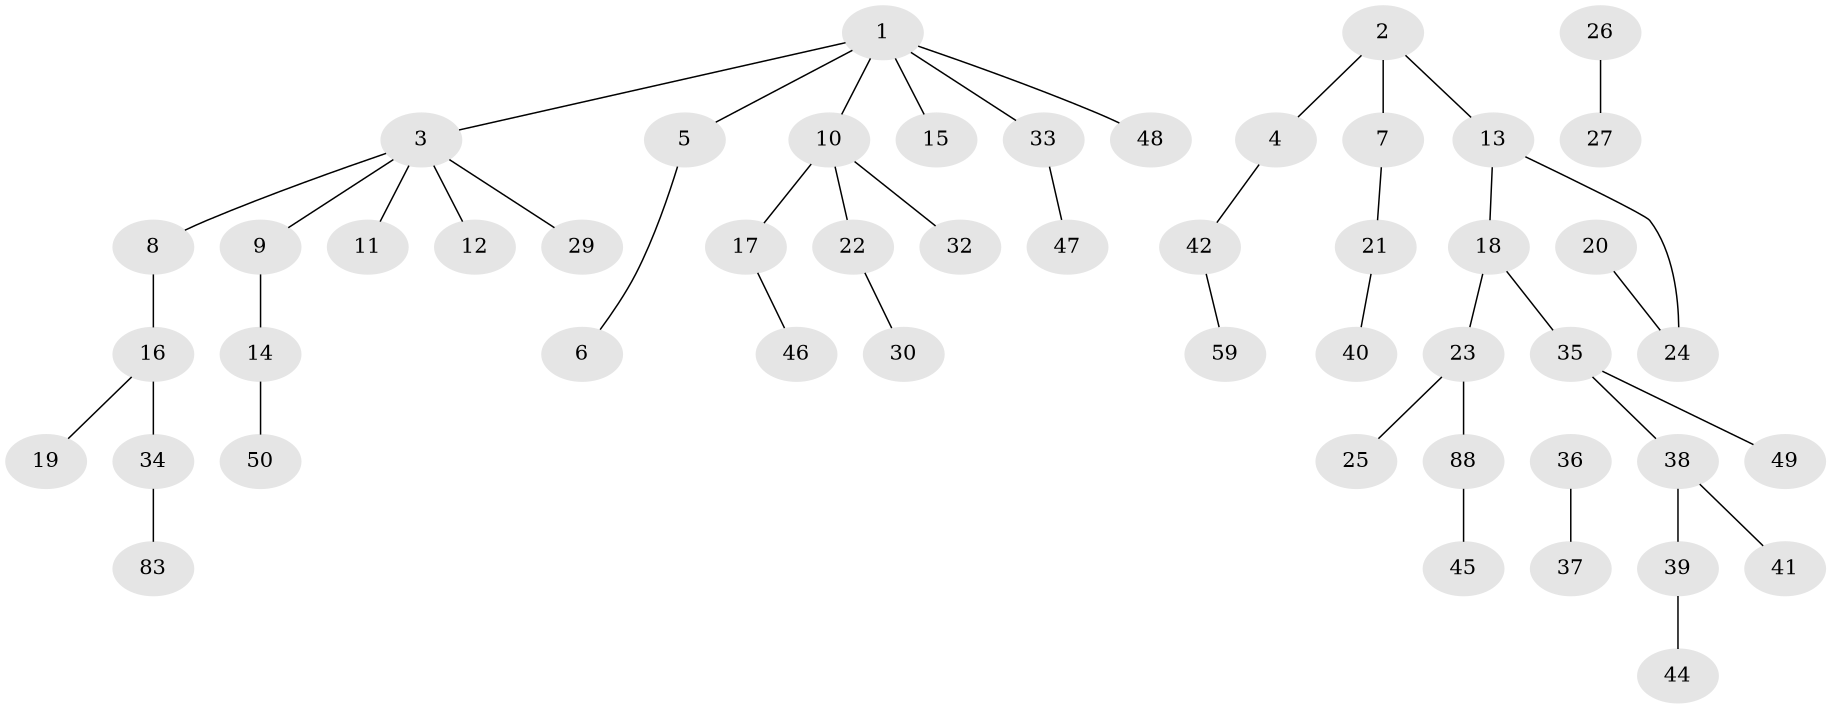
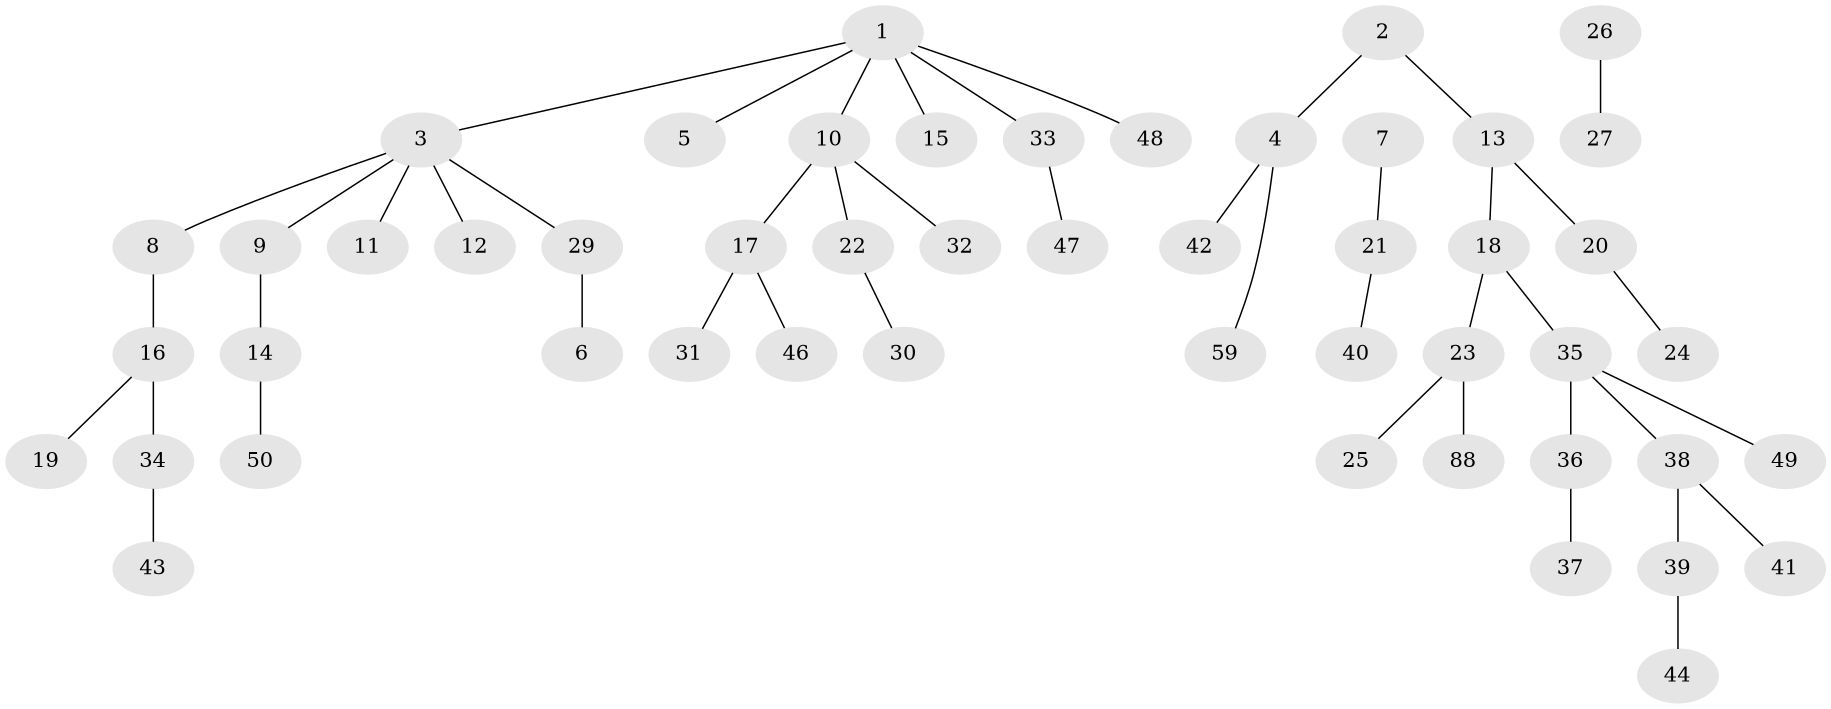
(1383, 87) -> none
(1638, 213) -> (1545, 194)
(646, 252) -> (582, 301)
(1213, 301) -> (1259, 249)
none -> (689, 354)
none -> (1571, 408)
(153, 569) -> (153, 569)
(1464, 569) -> none
